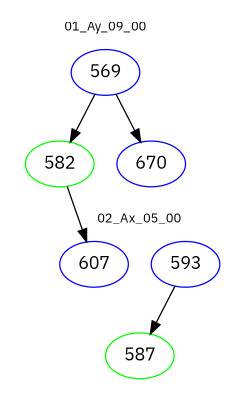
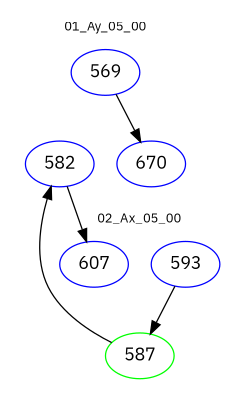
(105, 27) -> (105, 27)
(86, 112) -> (42, 268)
(60, 164) -> (60, 164)
